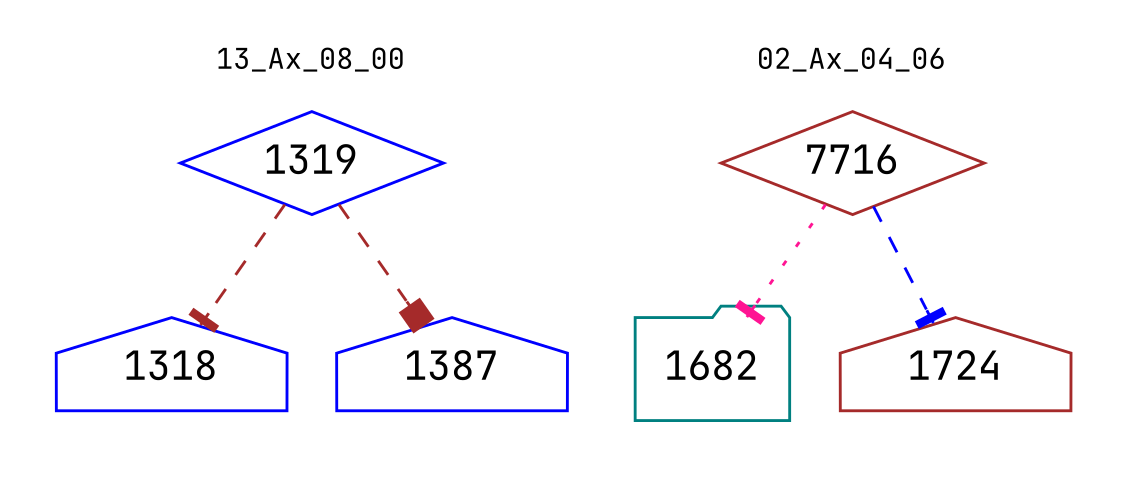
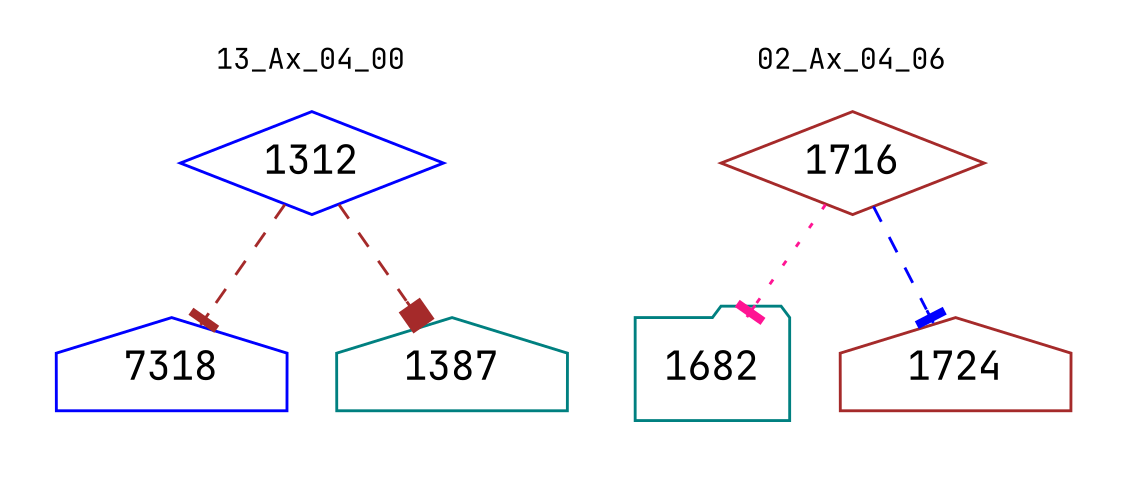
(312, 62) -> (312, 62)
(312, 163) -> (312, 163)
(853, 163) -> (853, 163)
(172, 369) -> (172, 369)
(452, 369) -> (452, 369)
